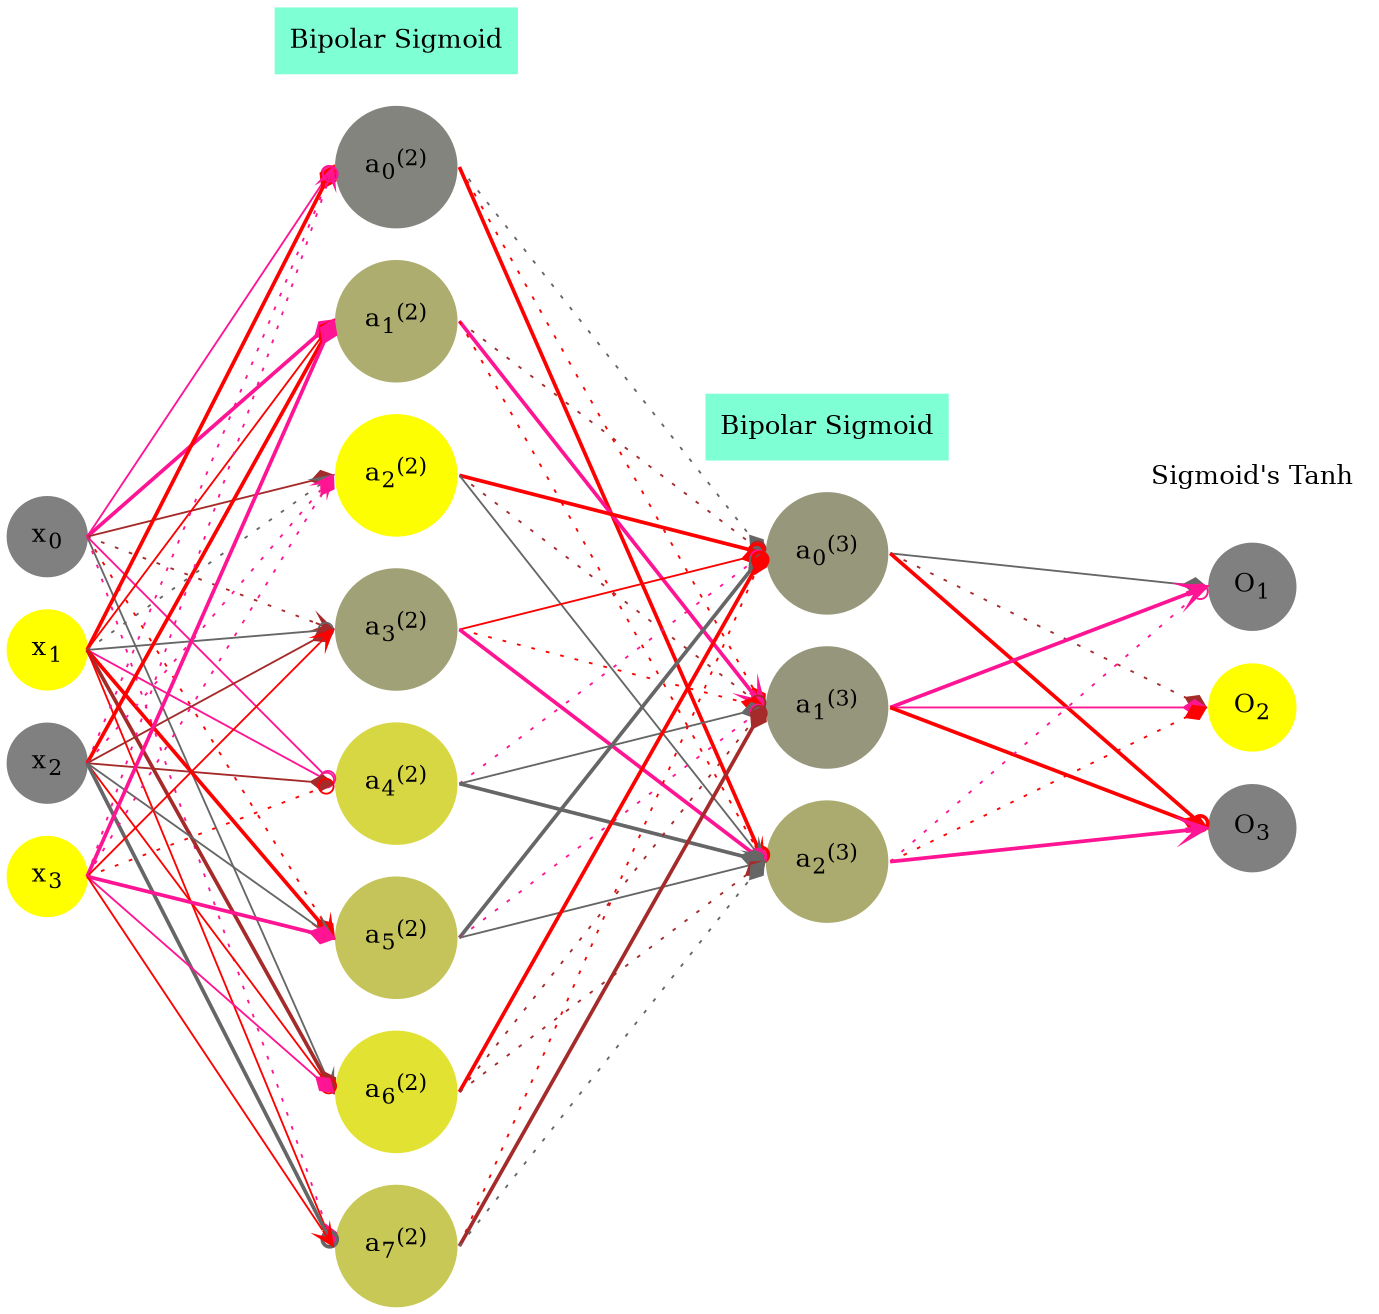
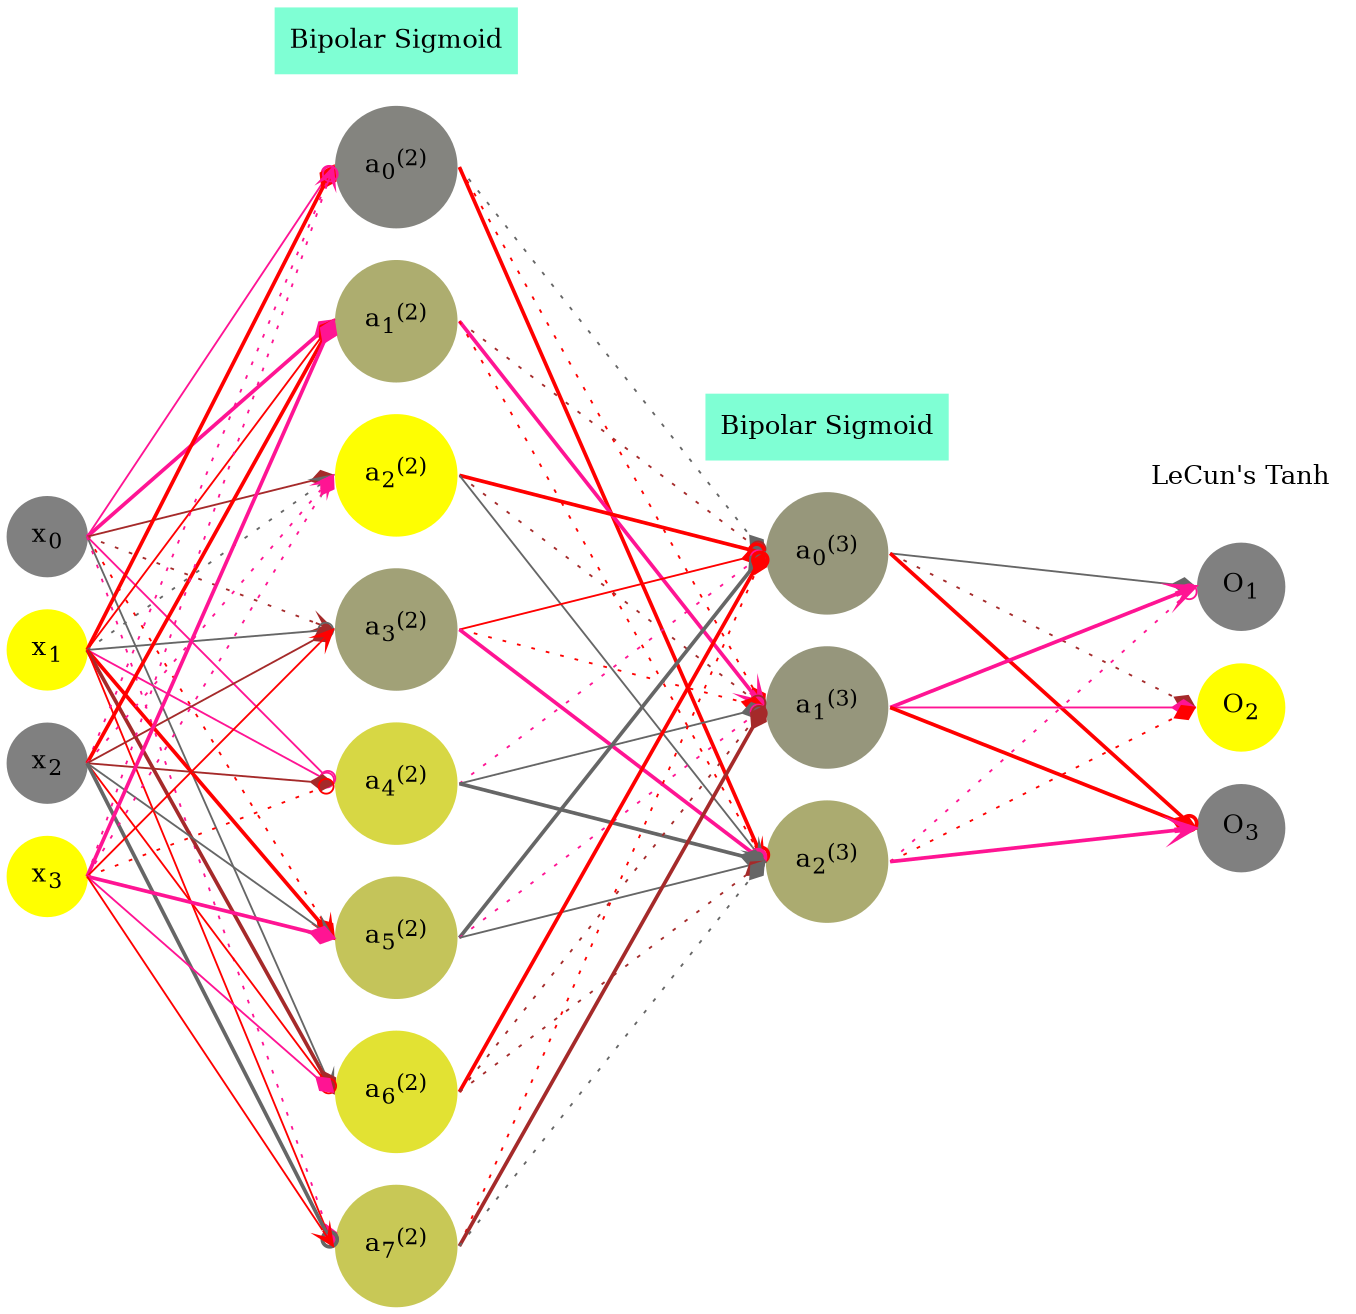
(1252, 477) -> (1241, 477)
